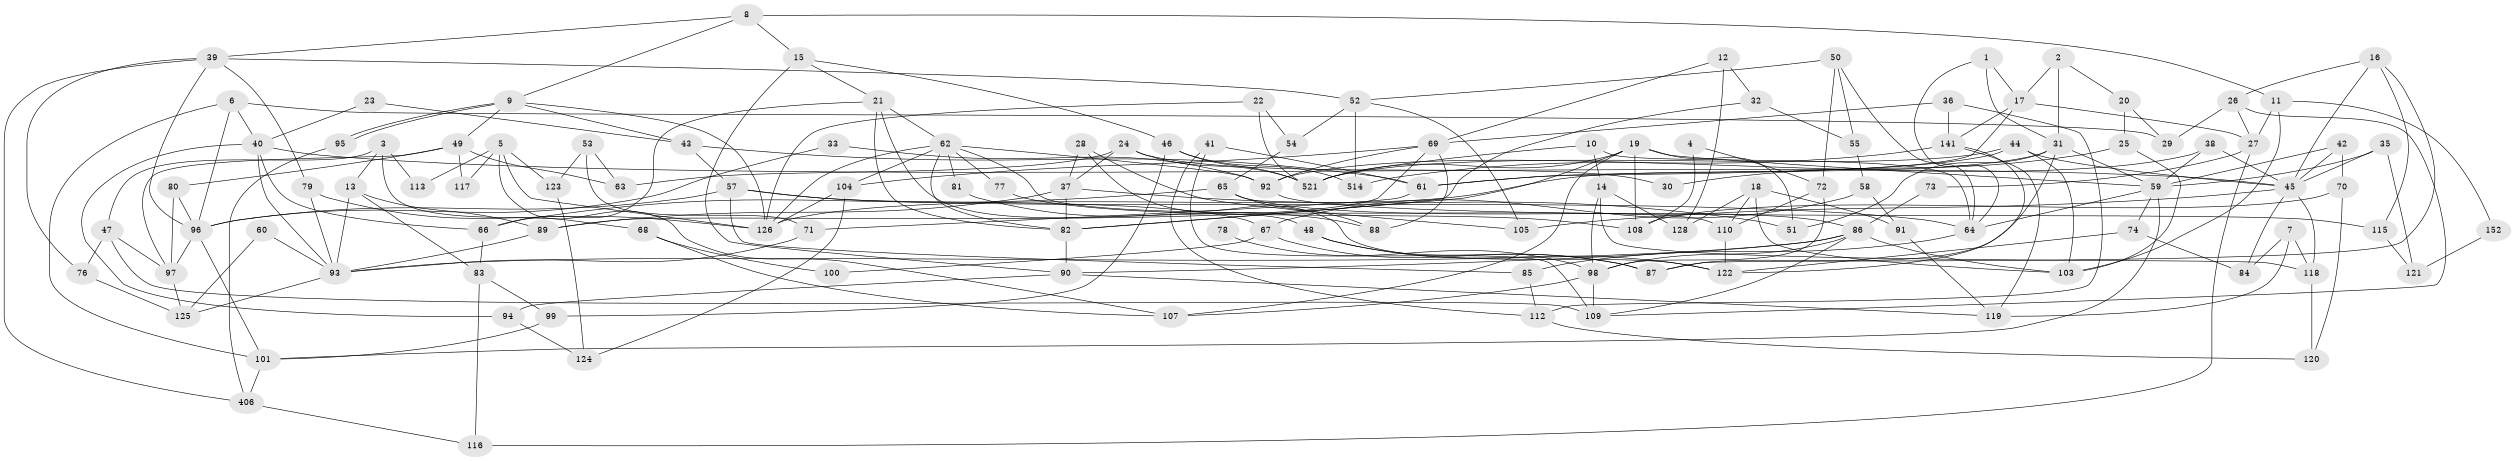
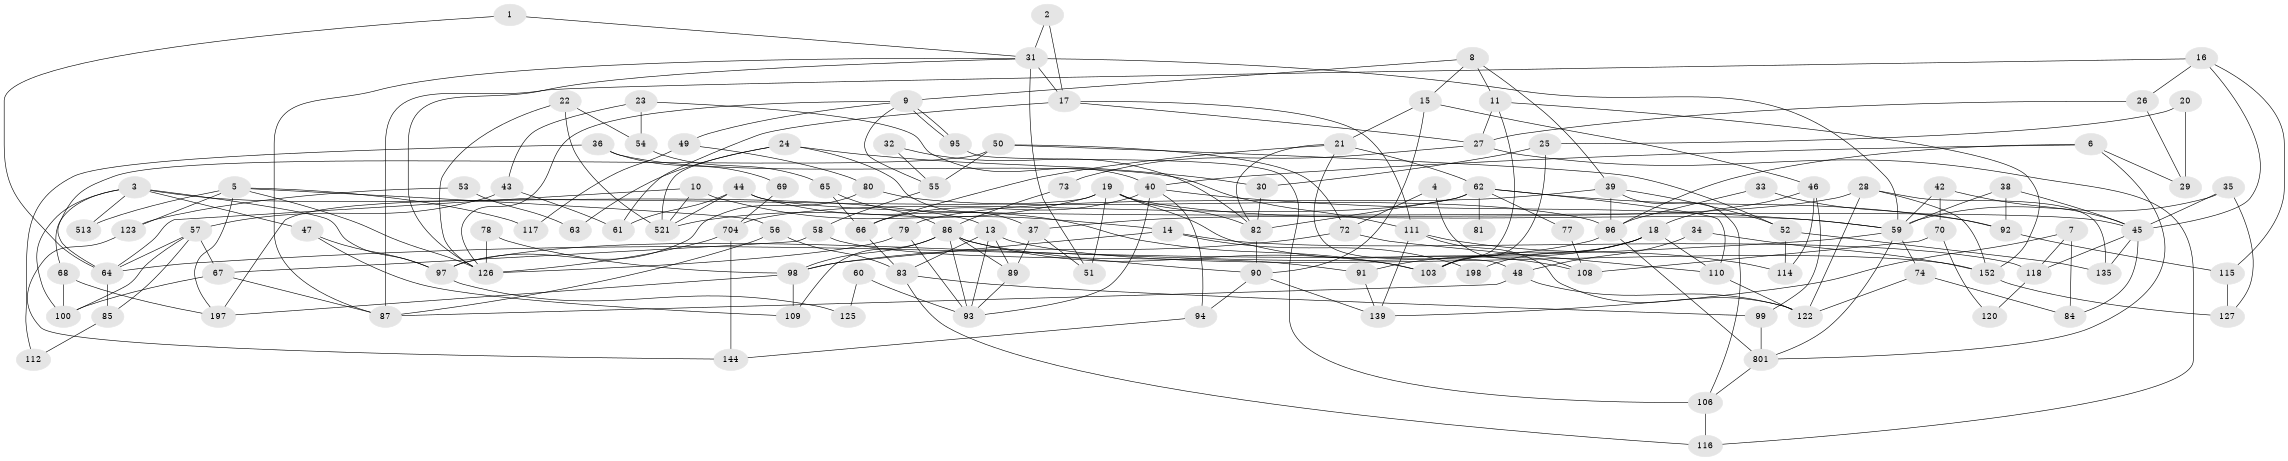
(1723, 58) -> none
(2003, 80) -> (1049, 81)
(2092, 80) -> none
(598, 123) -> (865, 150)
(1324, 123) -> (641, 123)
(1210, 144) -> none
(1948, 144) -> (1412, 230)
(1347, 160) -> none
(192, 166) -> (282, 209)
(1238, 166) -> (1733, 207)
(843, 167) -> (486, 254)
(544, 170) -> none
(1173, 172) -> (1560, 209)
(418, 187) -> (84, 230)
(845, 187) -> (731, 230)
(1355, 187) -> (1785, 274)
none -> (1935, 207)
(477, 209) -> (134, 279)
(1066, 209) -> (1259, 207)
(913, 219) -> (970, 245)
none -> (49, 226)
none -> (775, 230)
(809, 230) -> none
(1375, 230) -> none
(1522, 230) -> (2104, 274)
(1680, 230) -> (1474, 274)
none -> (1697, 230)
none -> (1633, 257)
(83, 274) -> none
(2414, 274) -> (2227, 317)
(269, 293) -> none
(2187, 297) -> none
(1171, 317) -> (218, 317)
(1994, 317) -> (1378, 317)
(1923, 351) -> none
(263, 360) -> (1761, 360)
(584, 360) -> (731, 360)
(247, 403) -> (1705, 403)
